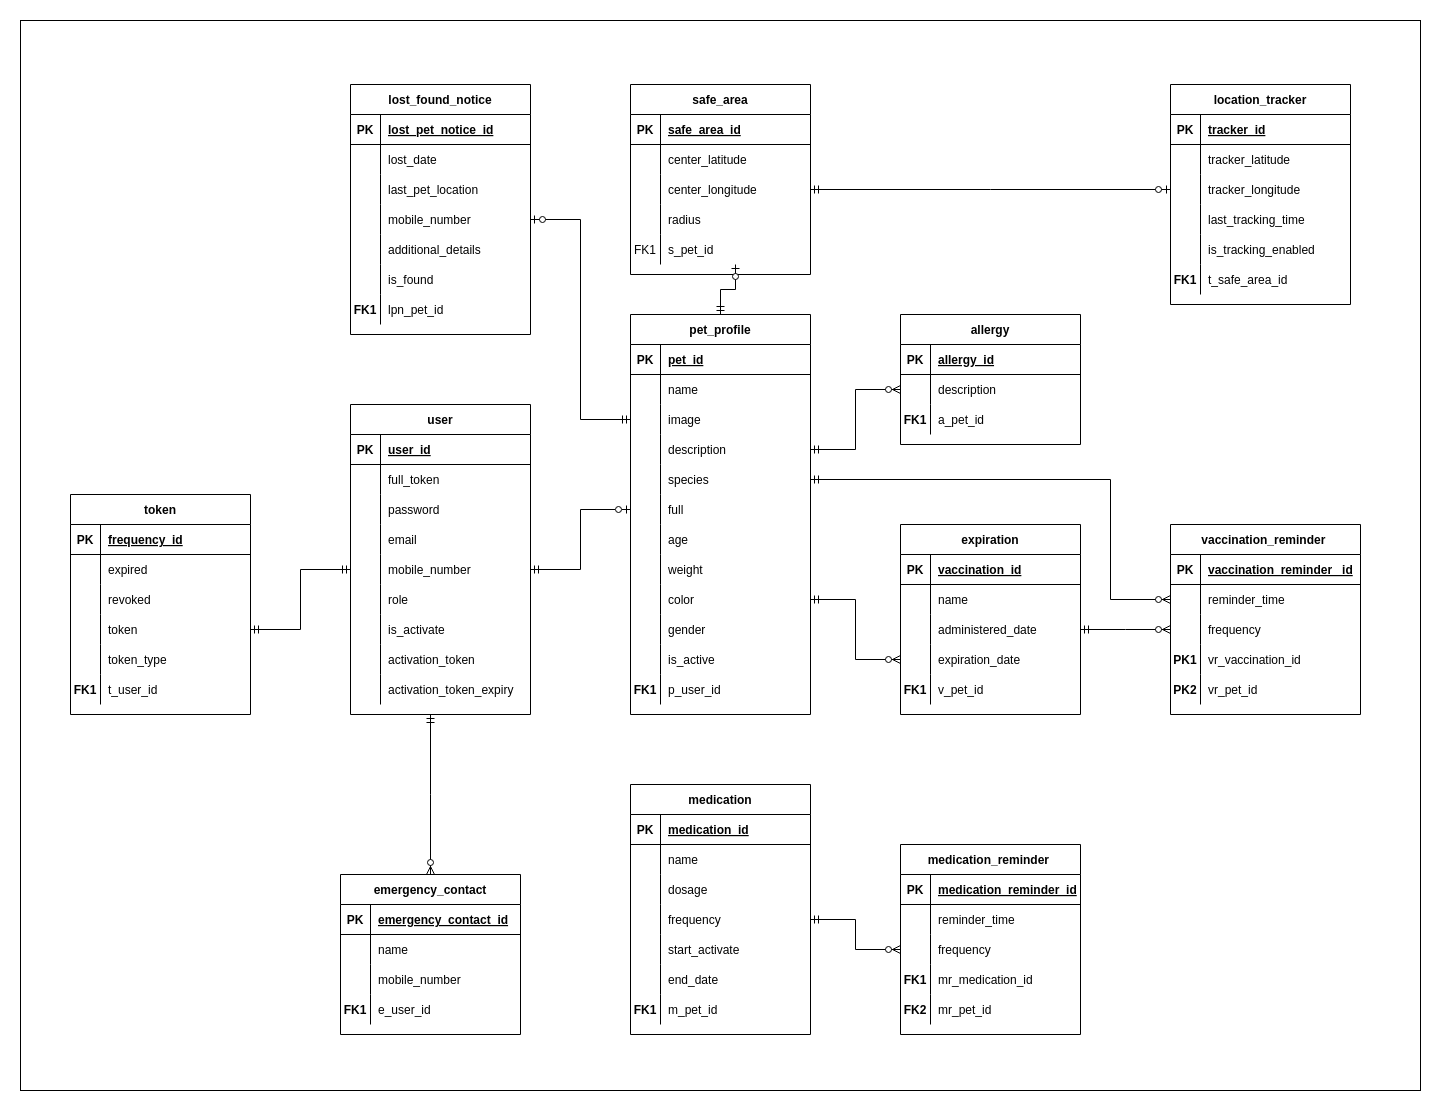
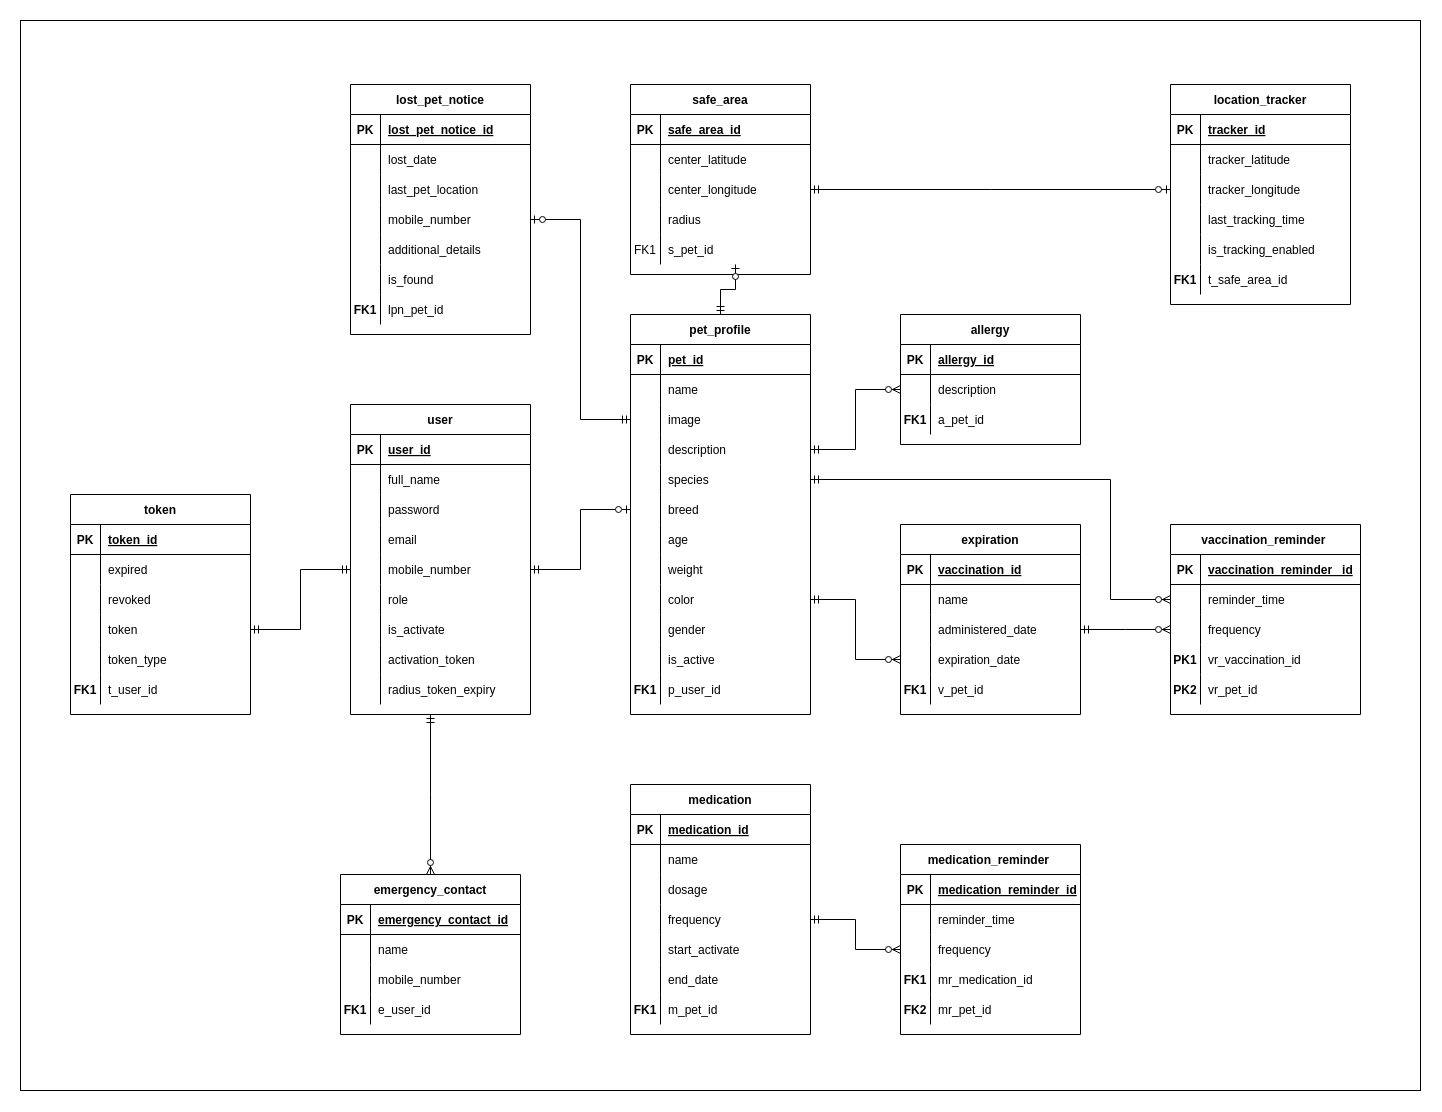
(440, 100) -> (440, 100)
(418, 480) -> (415, 480)
(678, 510) -> (685, 510)
(147, 540) -> (133, 540)
(461, 690) -> (449, 690)
